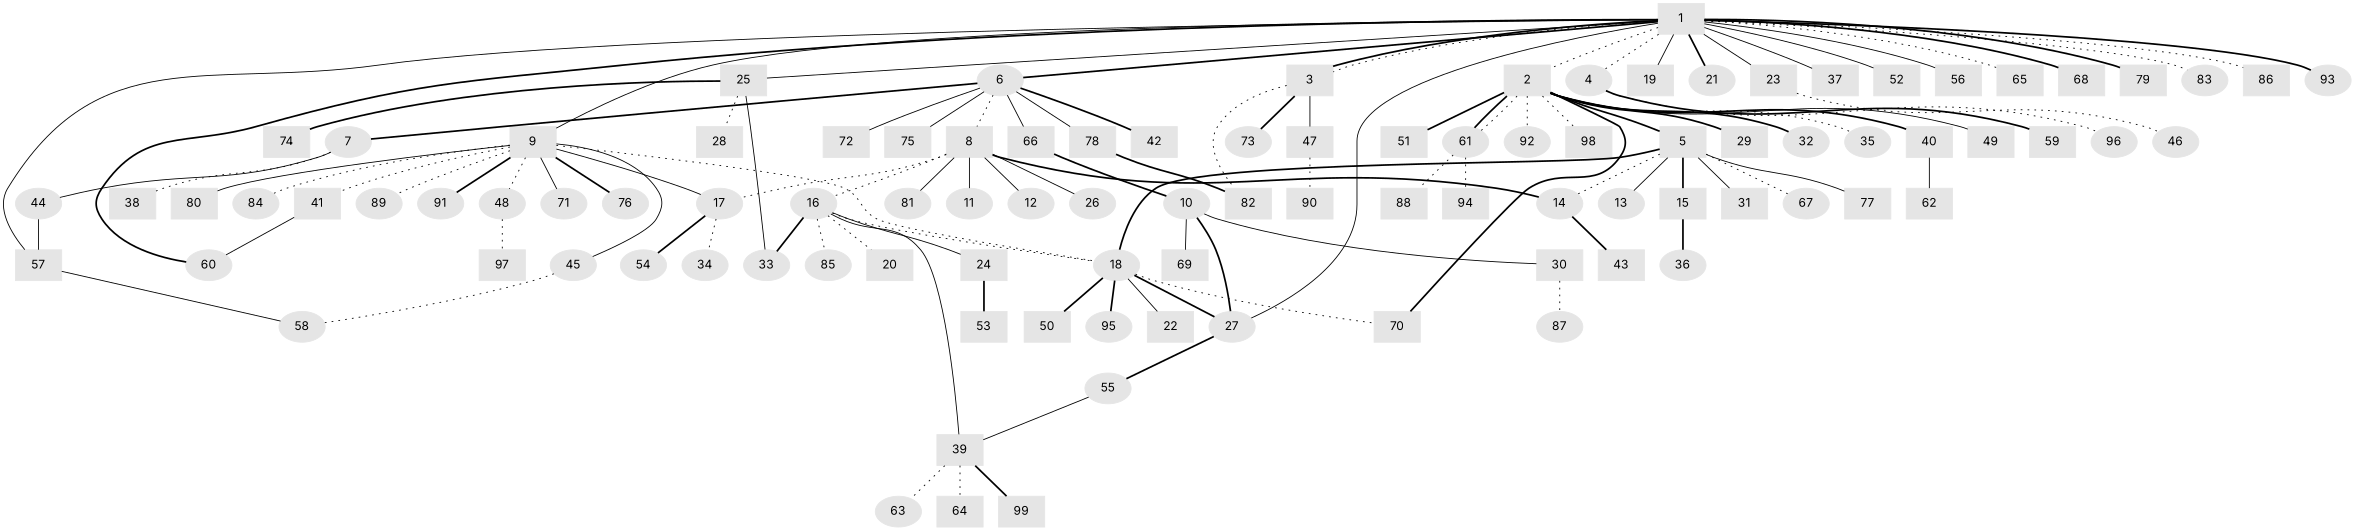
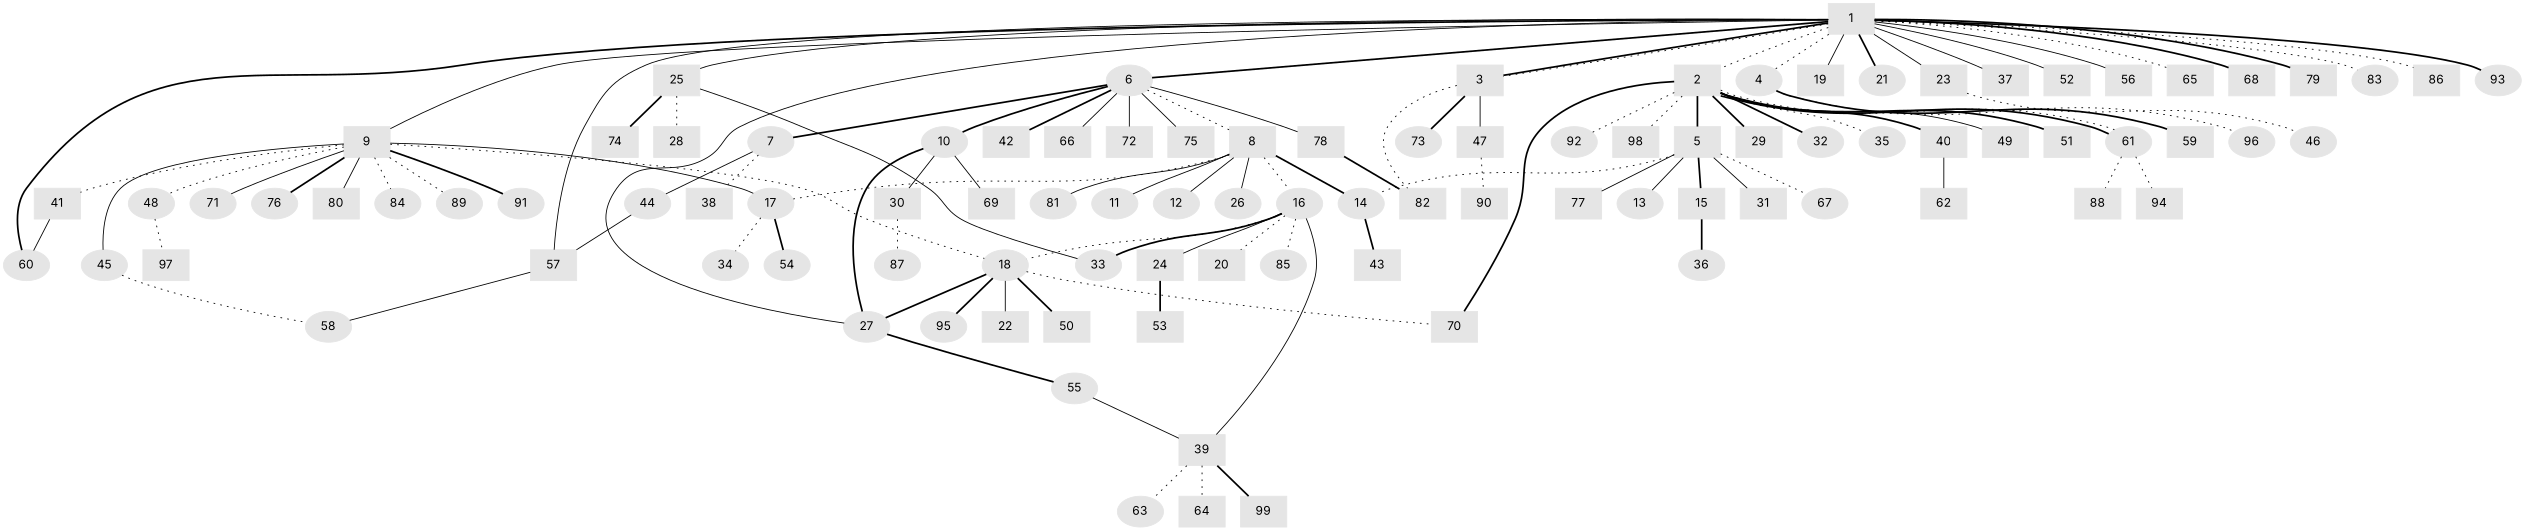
(1371, 166) -> none
(1093, 170) -> (1034, 107)
